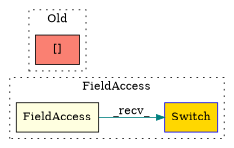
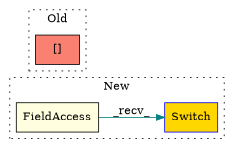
(117, 87) -> (117, 87)
